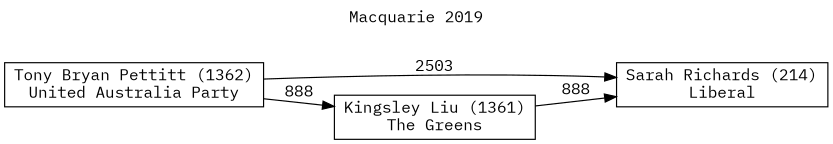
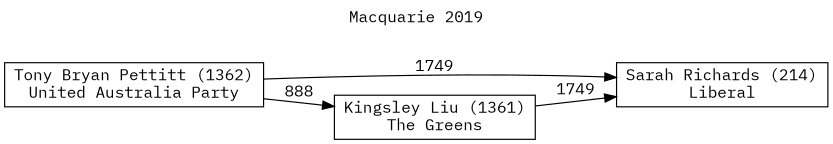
(435, 67) -> (435, 67)
(576, 90) -> (576, 90)
